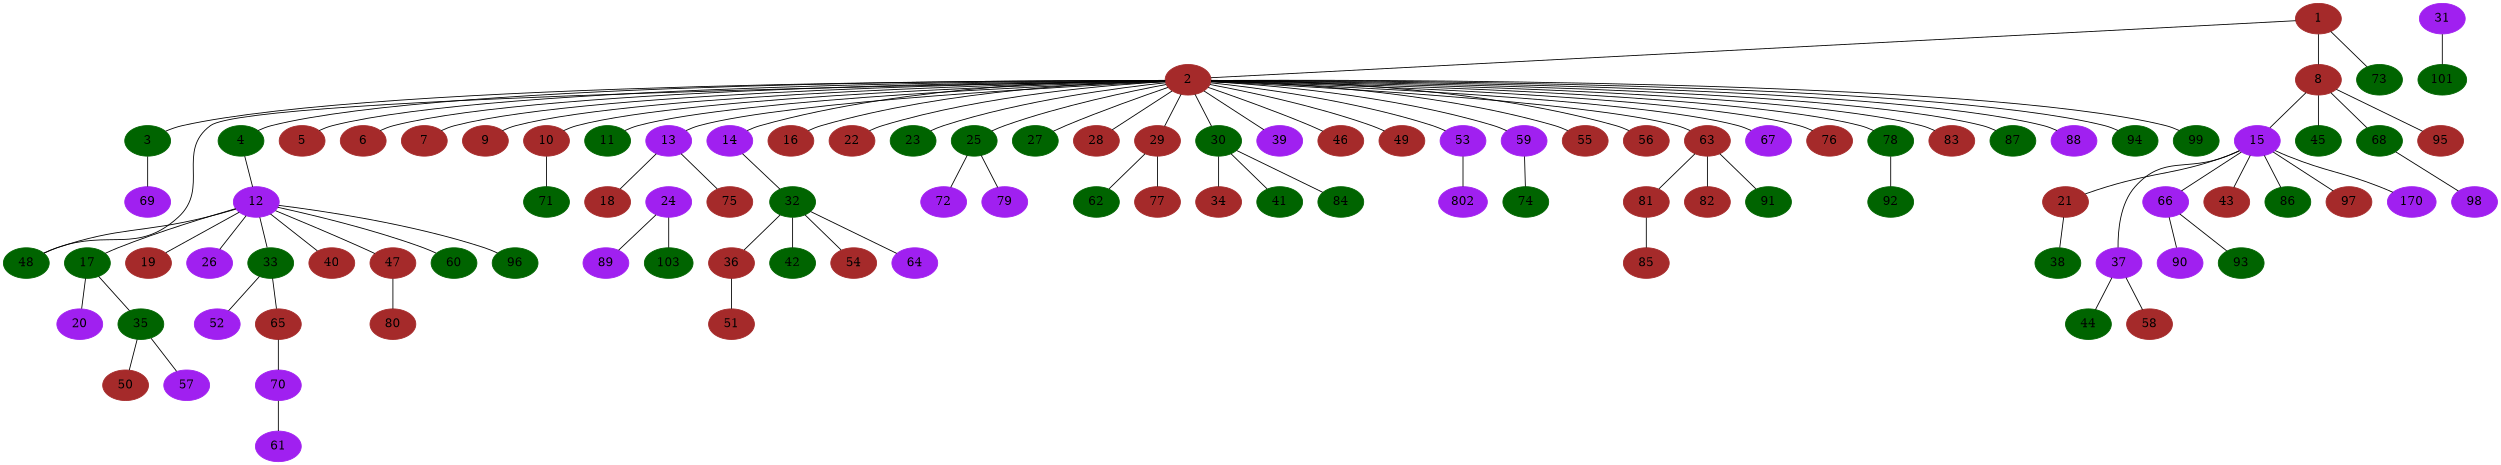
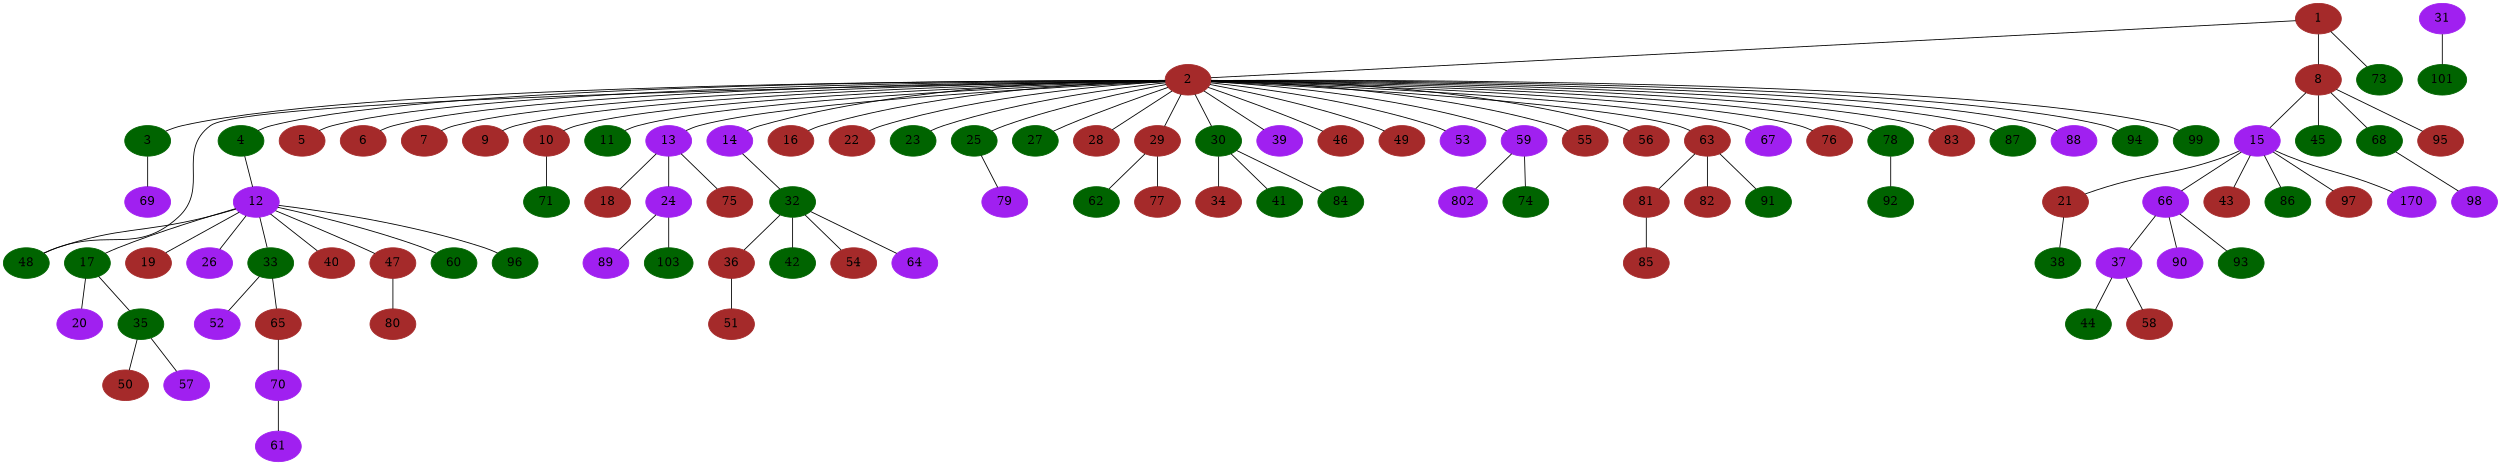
(2166, 167) -> (2142, 233)
none -> (669, 172)
(1463, 172) -> (1494, 171)
(944, 202) -> none
